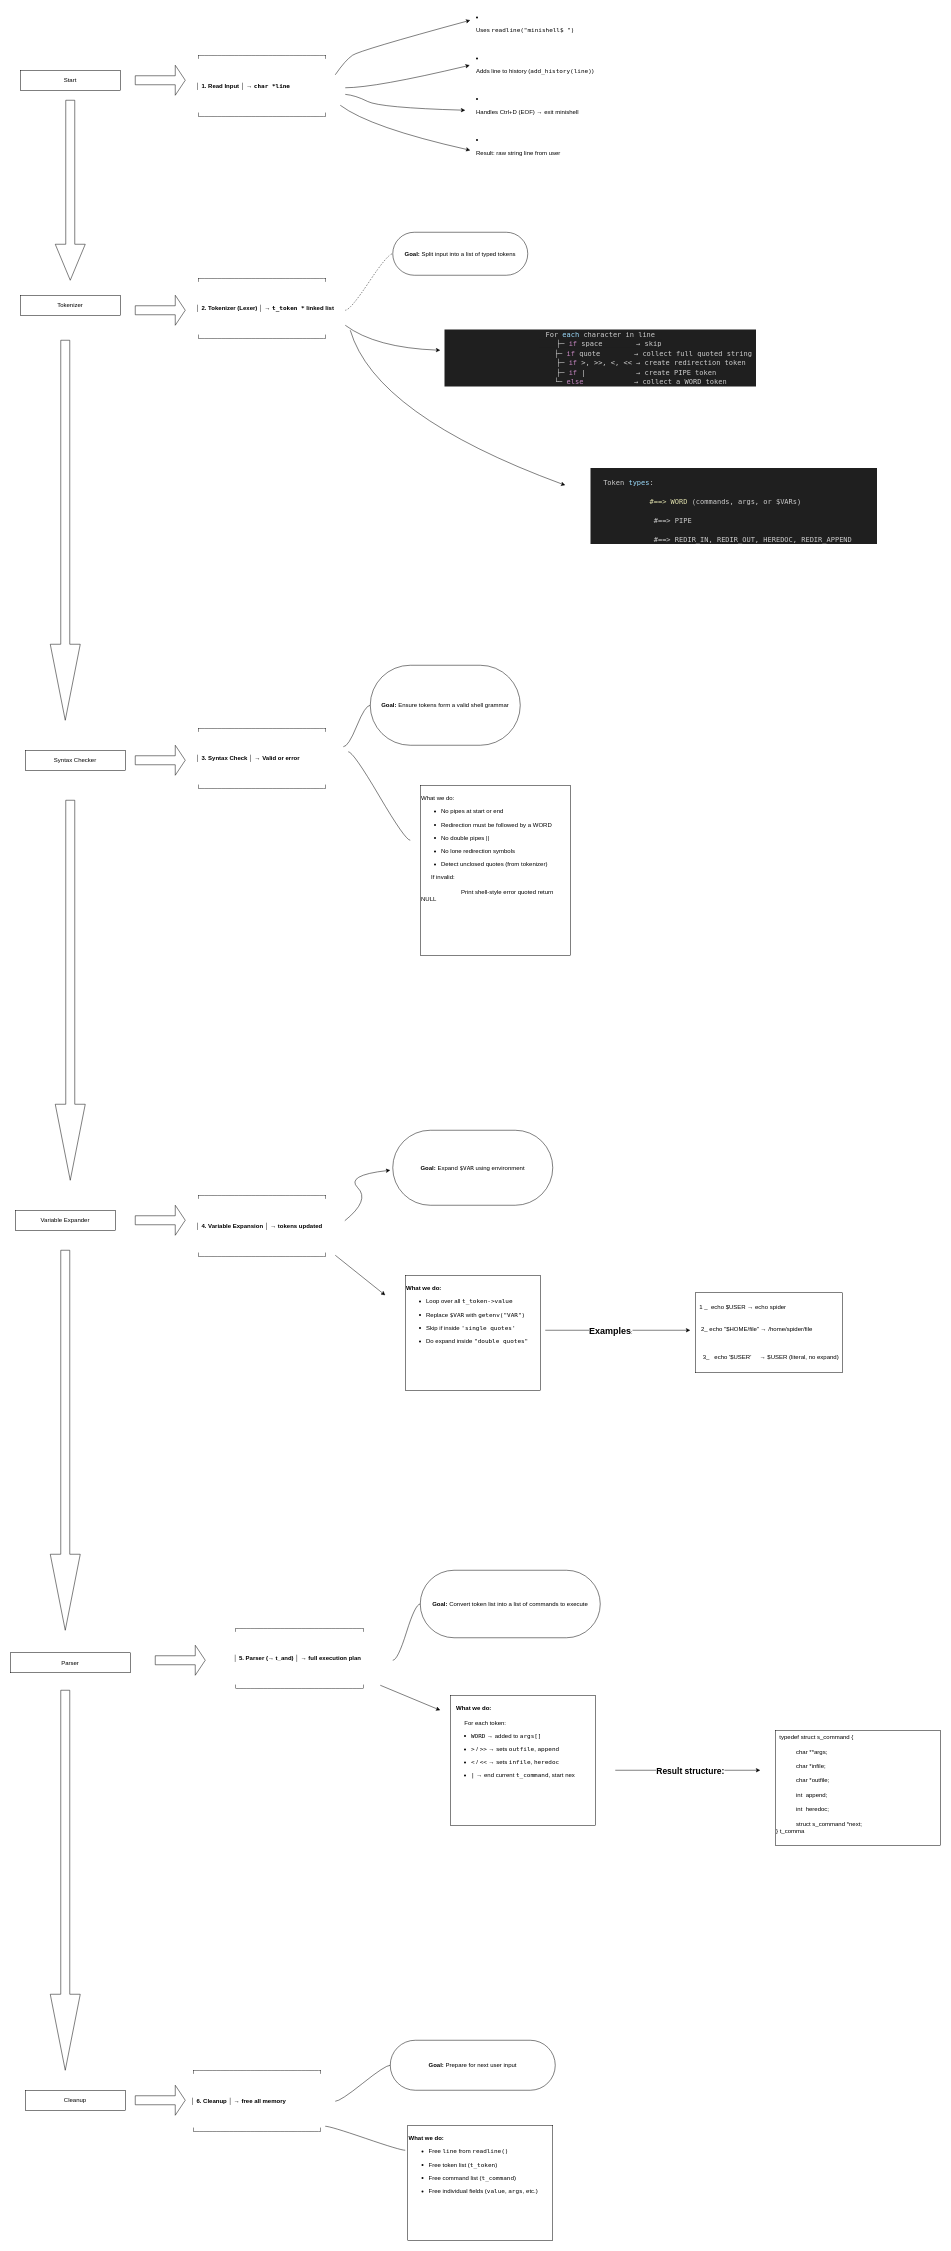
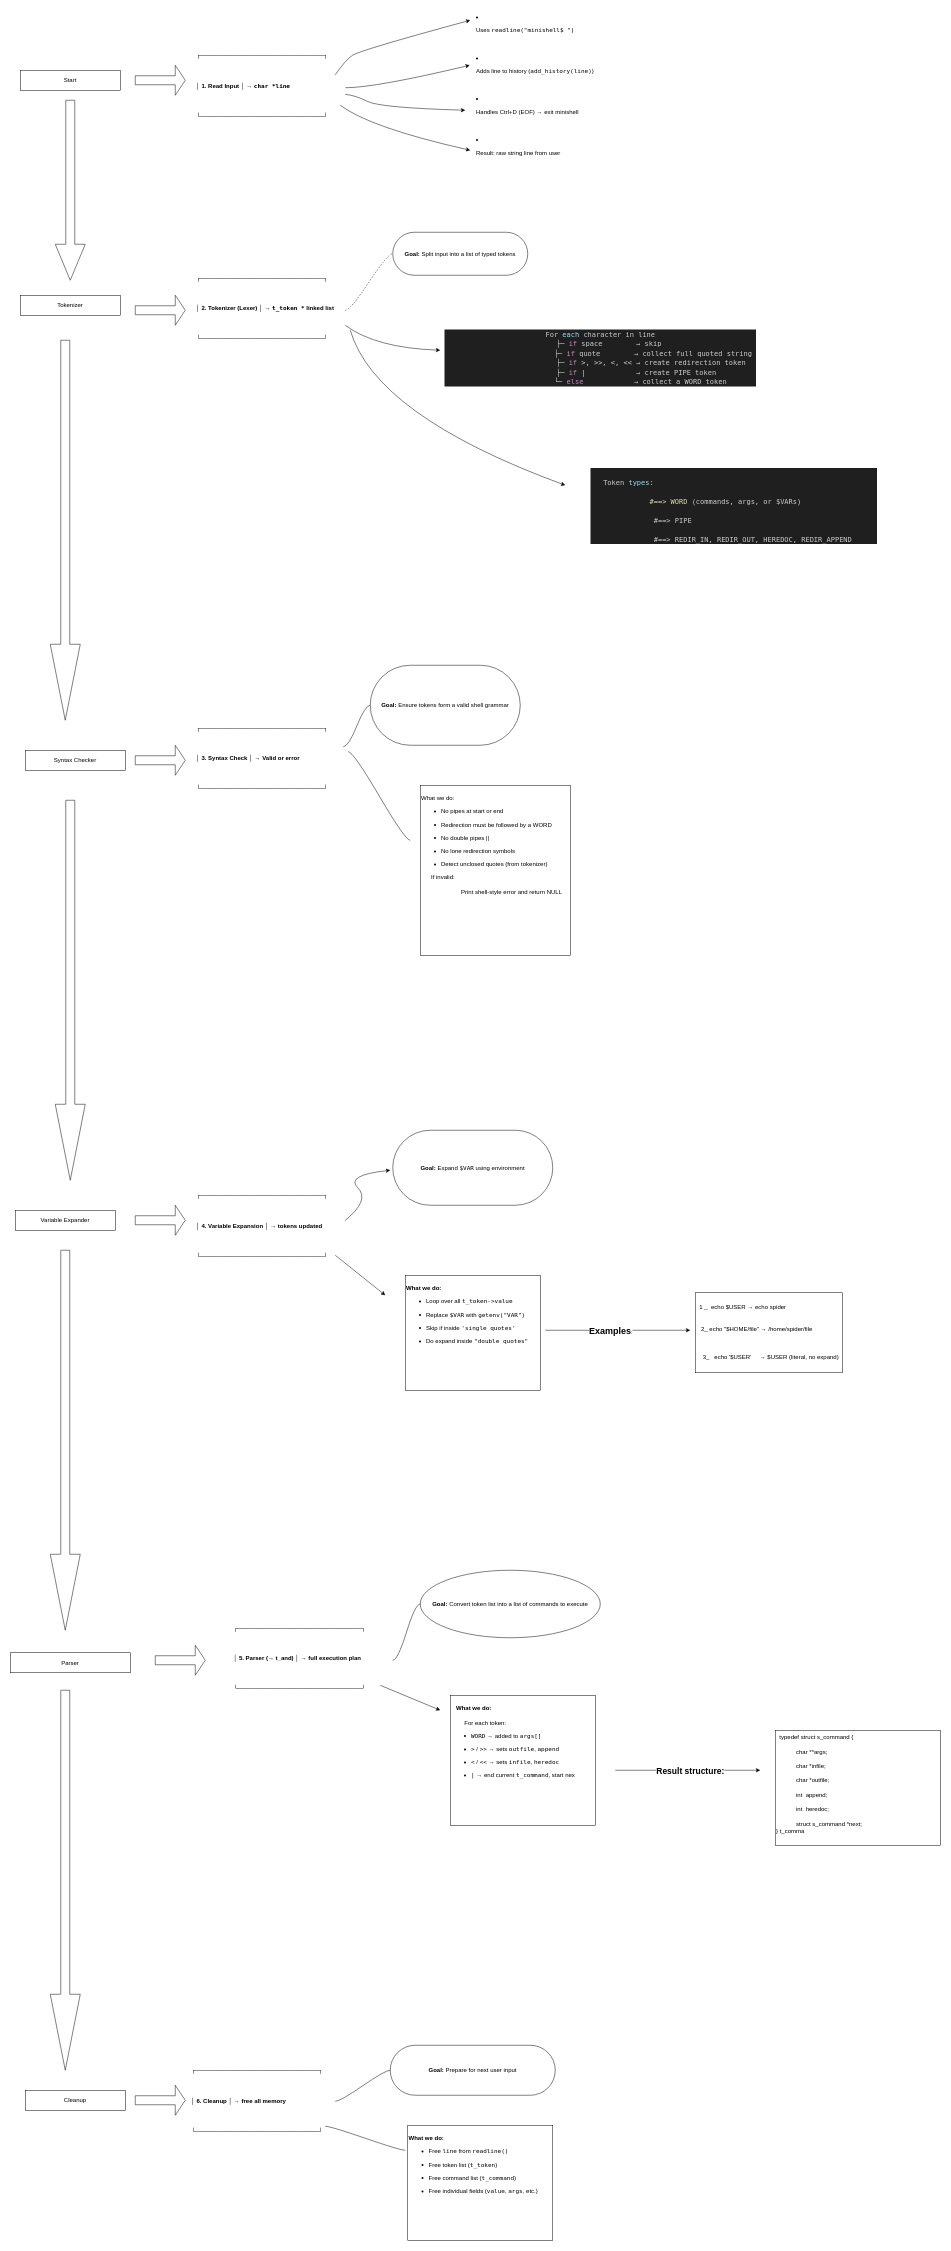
(485, 818) -> (482, 818)
(510, 1604) -> (510, 1604)
(473, 2065) -> (473, 2070)
